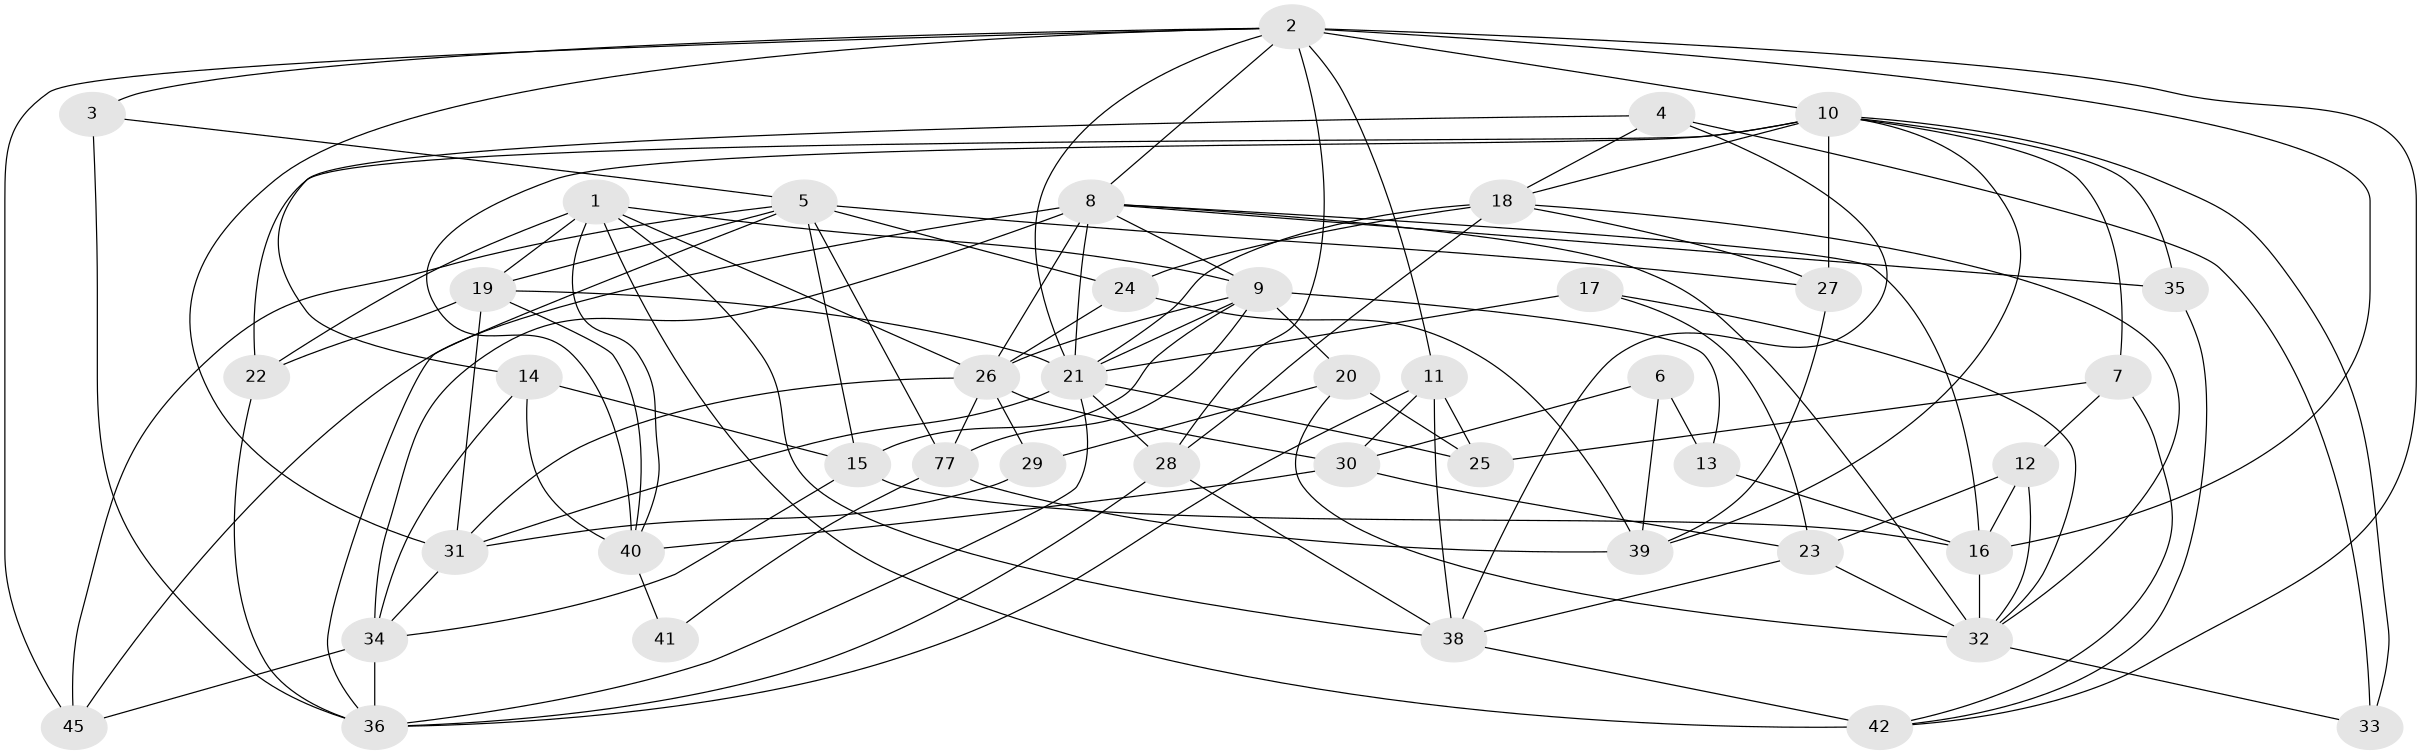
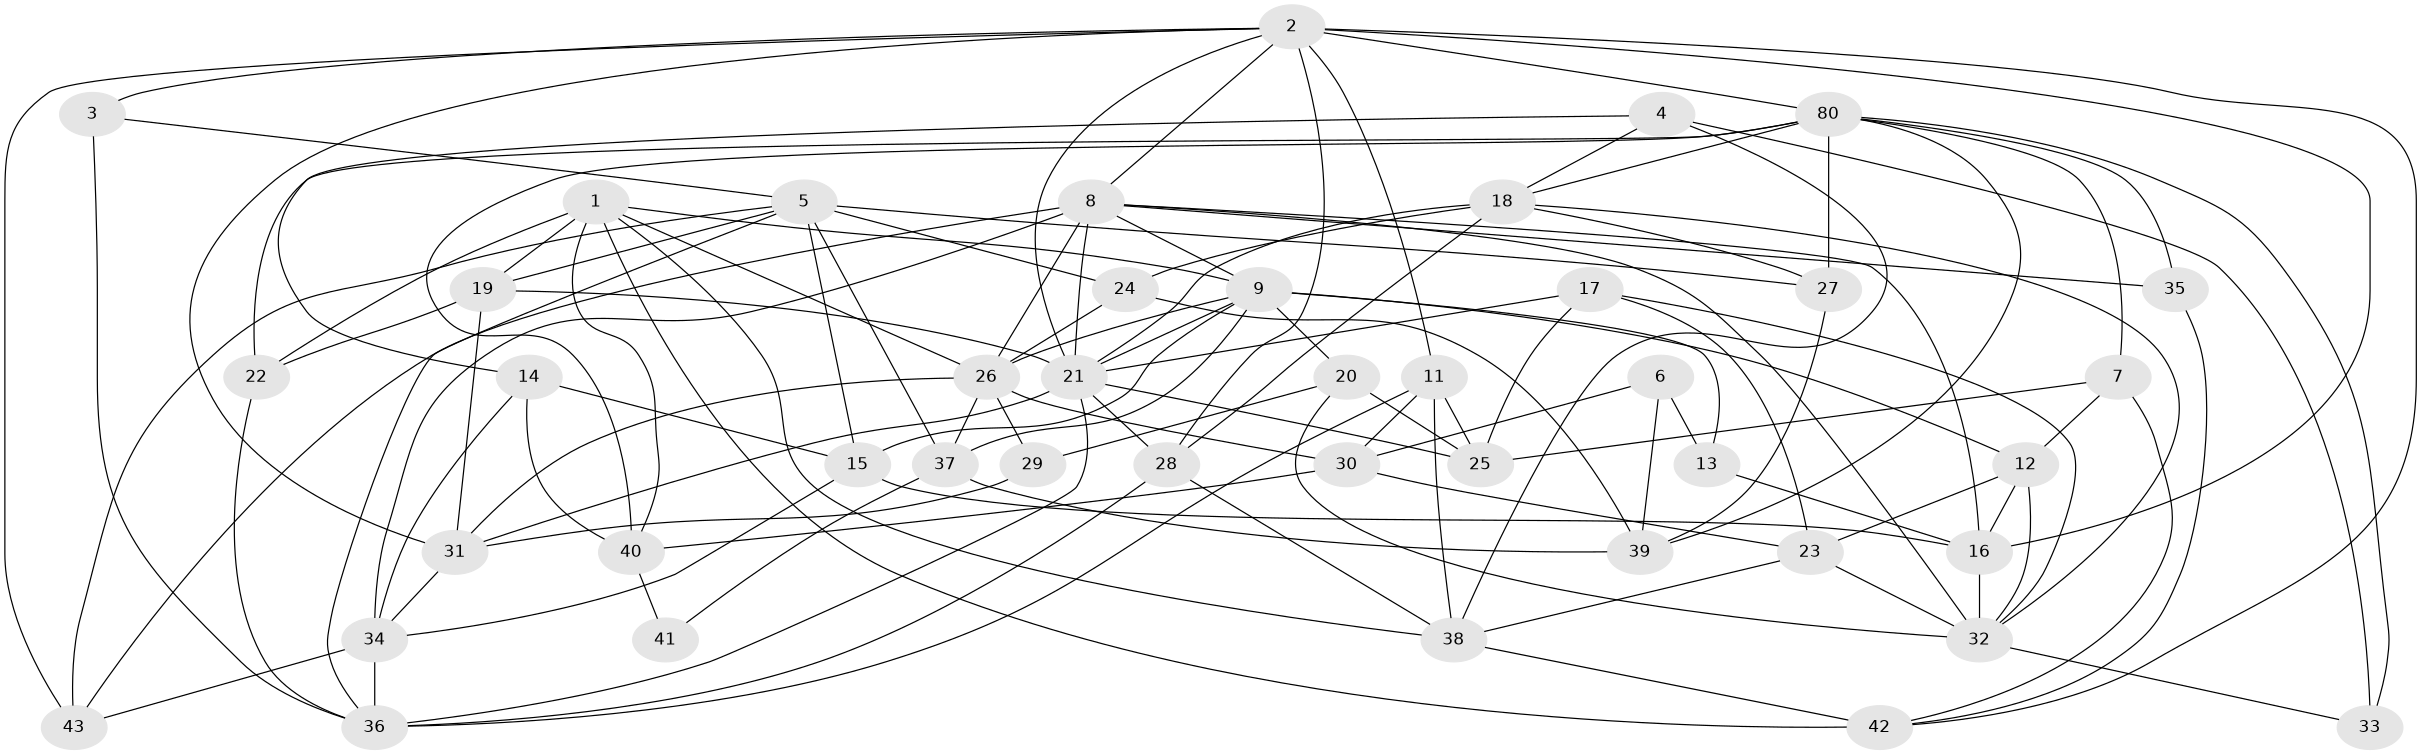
(1829, 114) -> (1829, 114)
none -> (1742, 359)
none -> (1521, 370)
(628, 384) -> none
(945, 465) -> (945, 465)
(74, 728) -> (74, 728)
